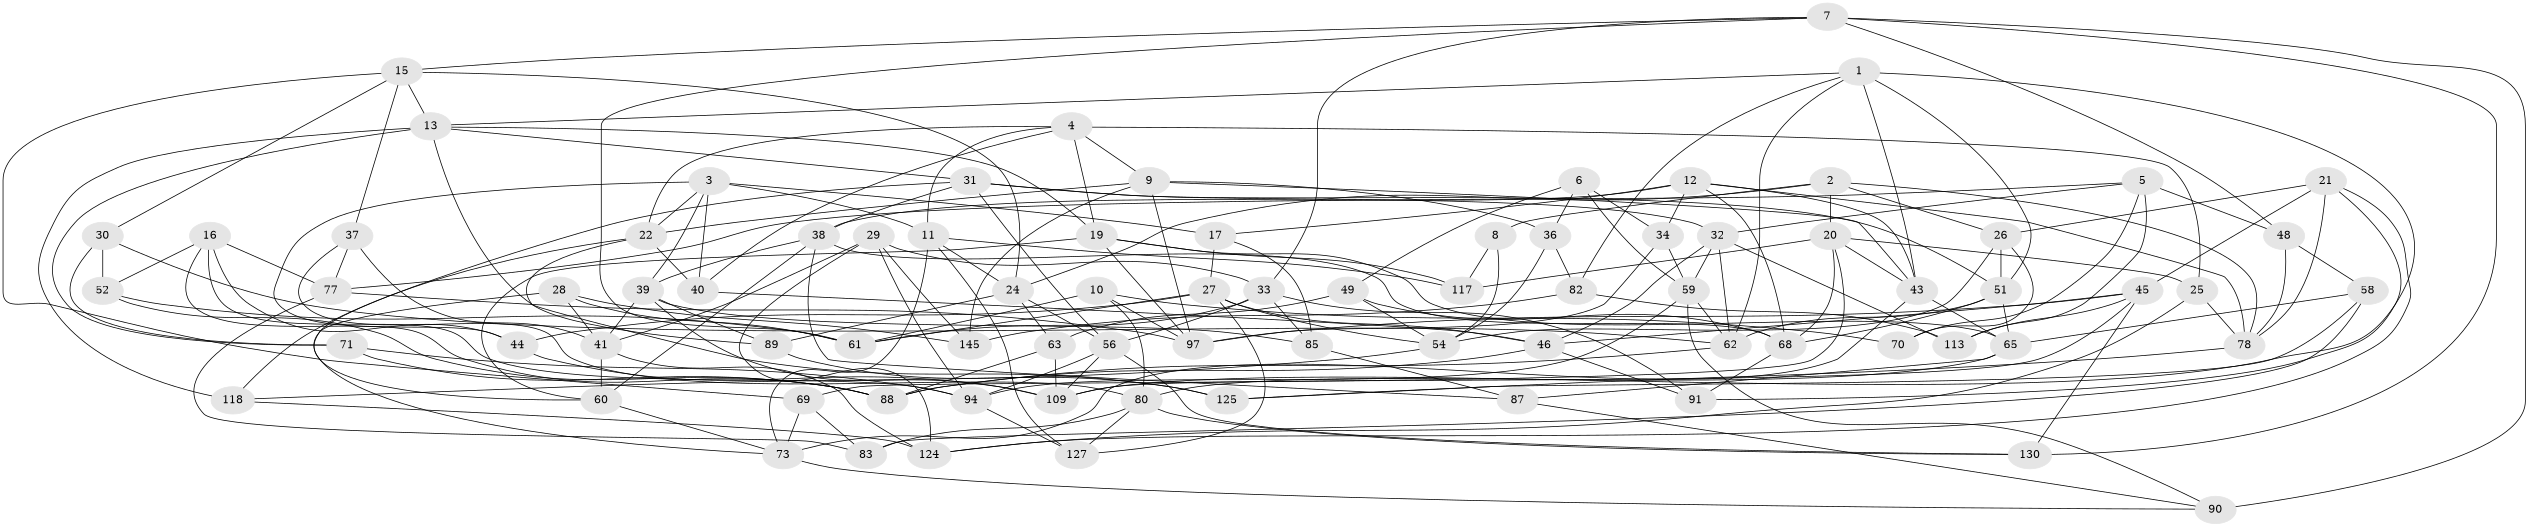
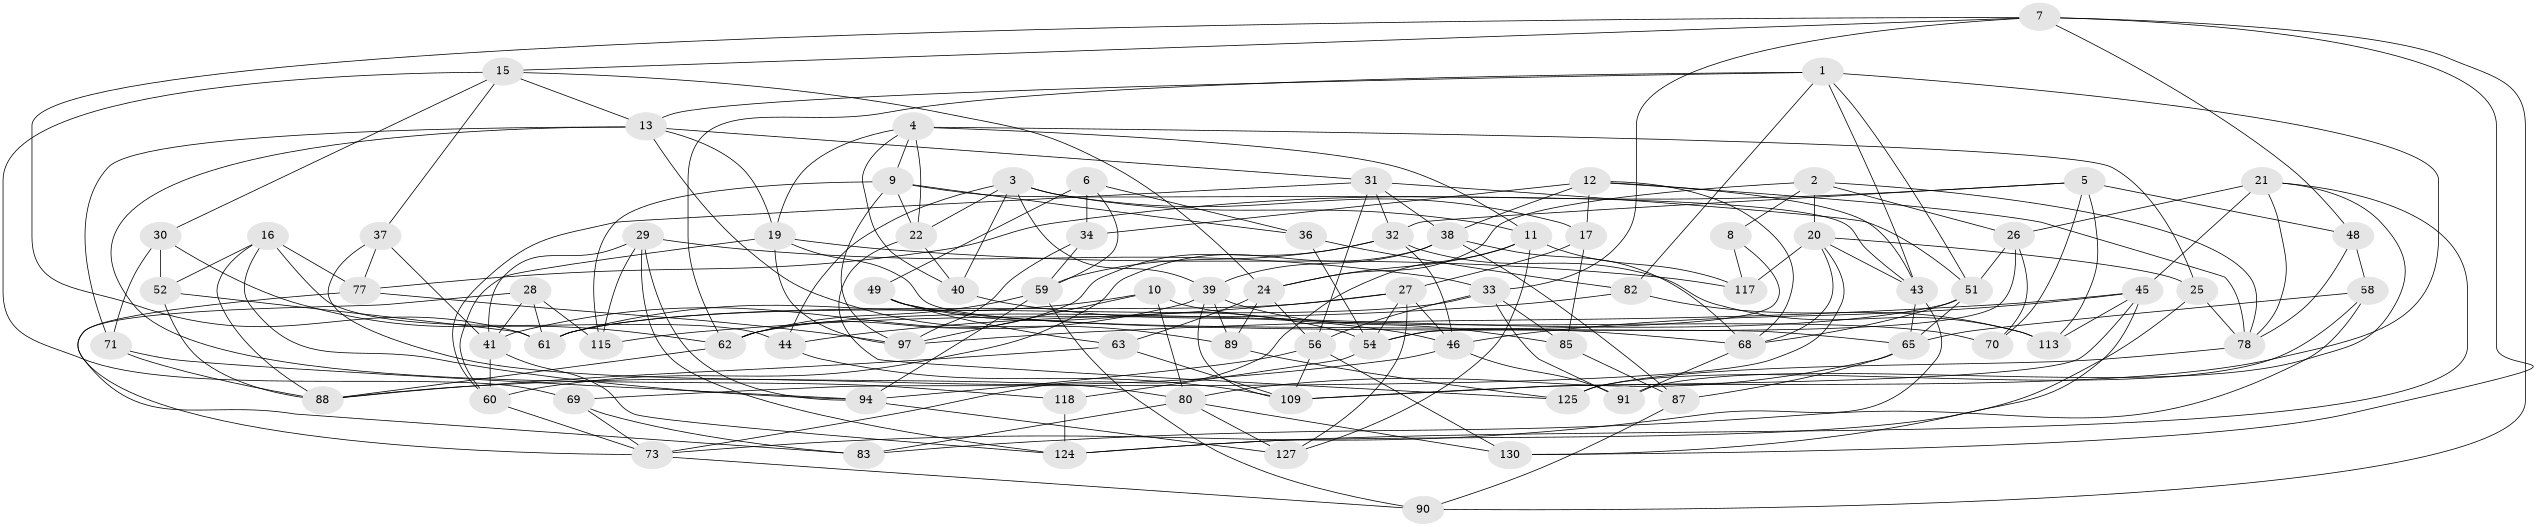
(503, 262) -> none
(970, 346) -> (601, 346)
